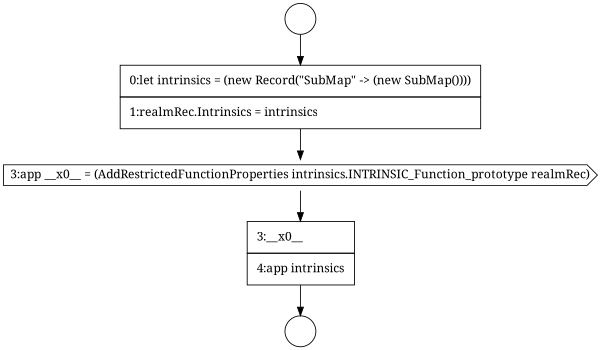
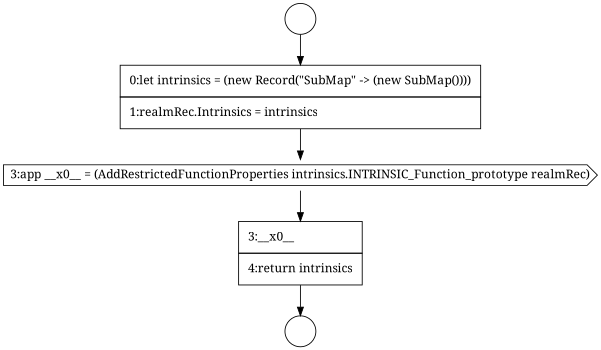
(301, 269) -> (300, 269)
